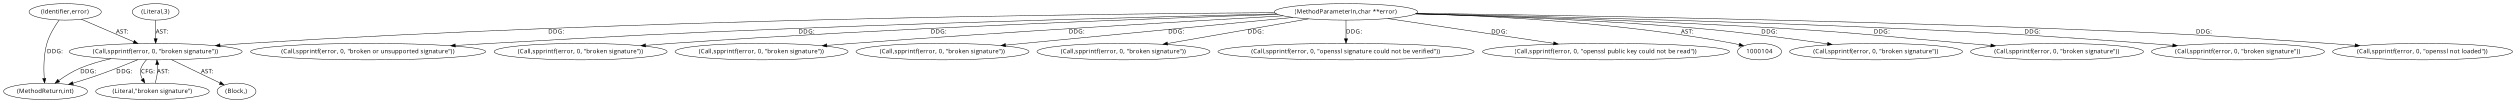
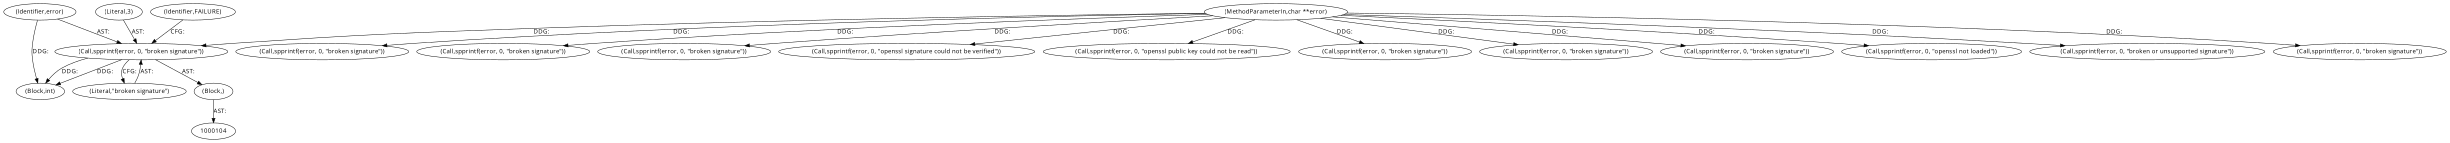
none -> (193, 12)
(1578, 23) -> (214, 109)
(46, 91) -> (40, 91)
